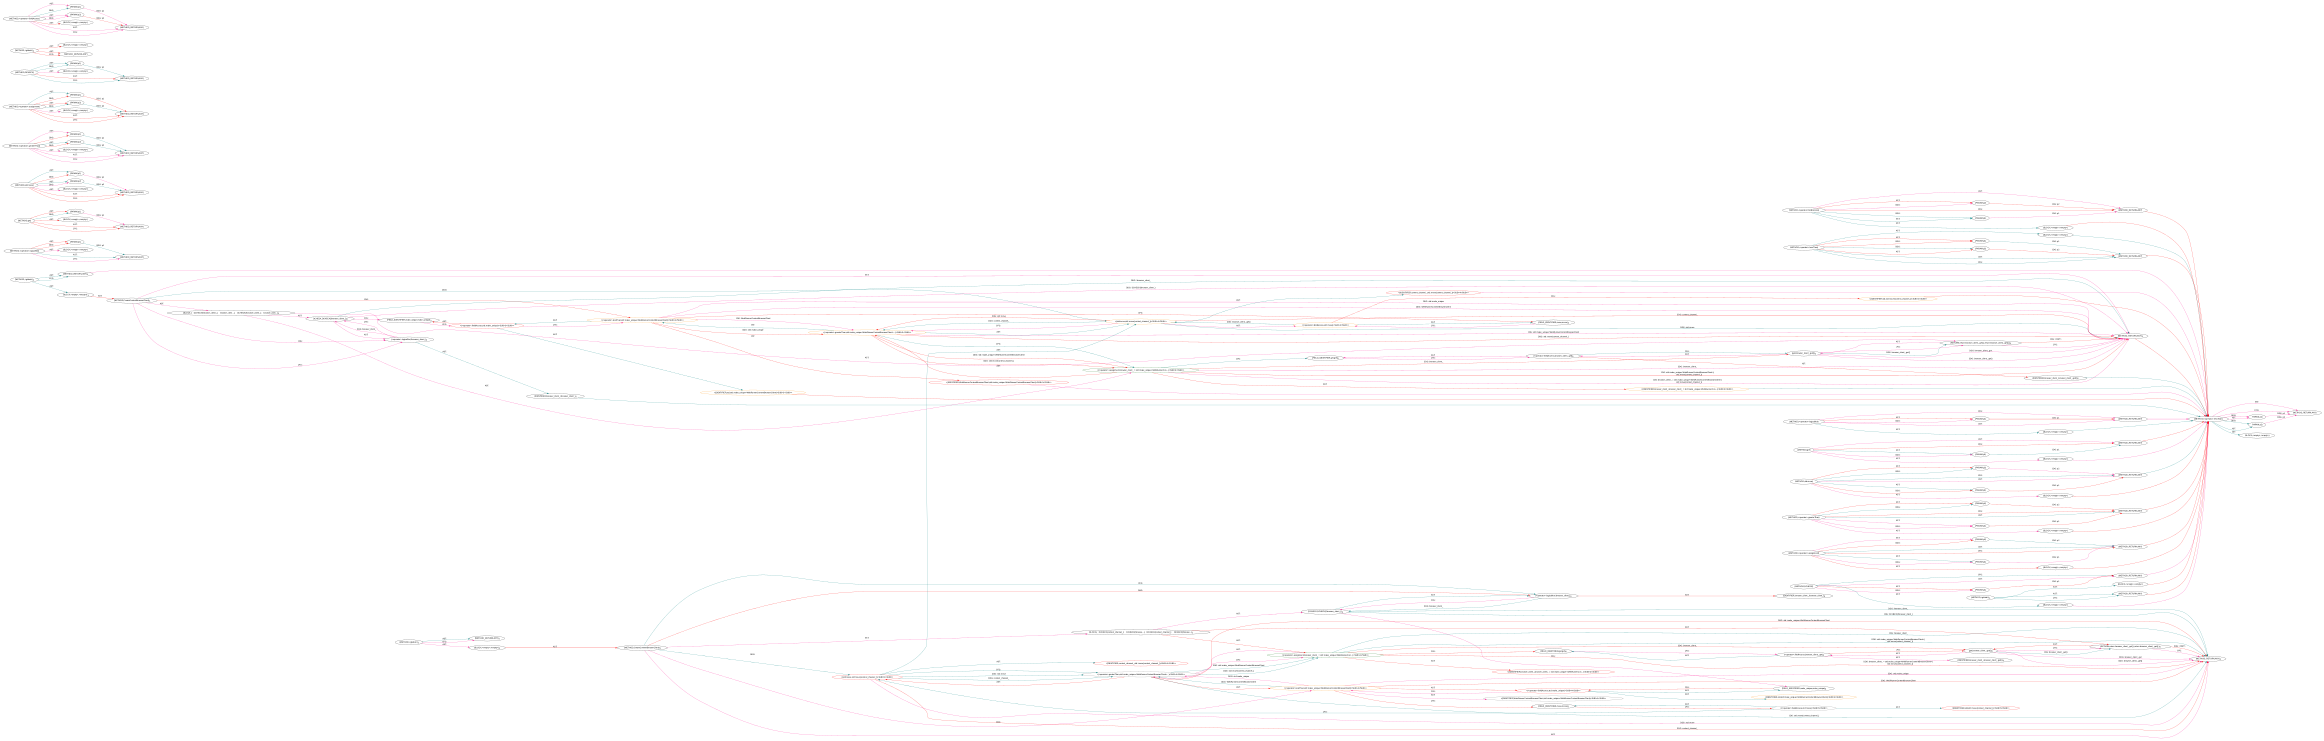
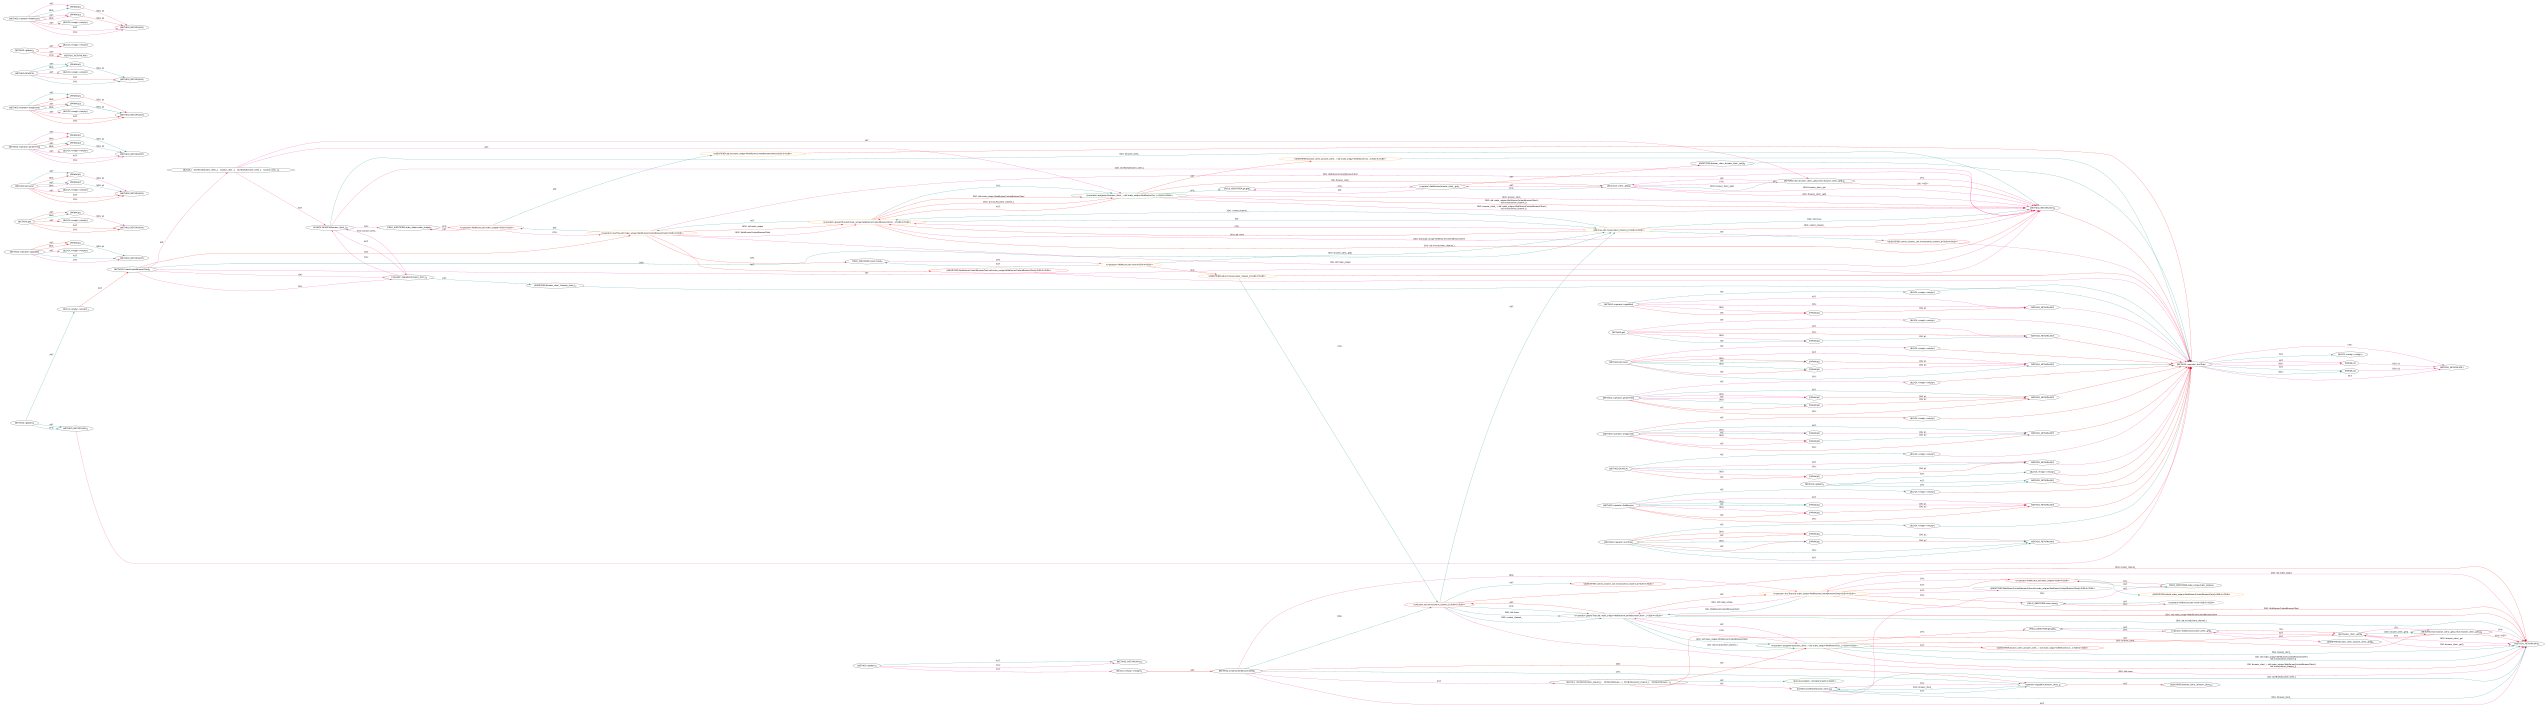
(1228, 327) -> none
none -> (1814, 681)
(1981, 708) -> none
(1326, 713) -> (1338, 440)
